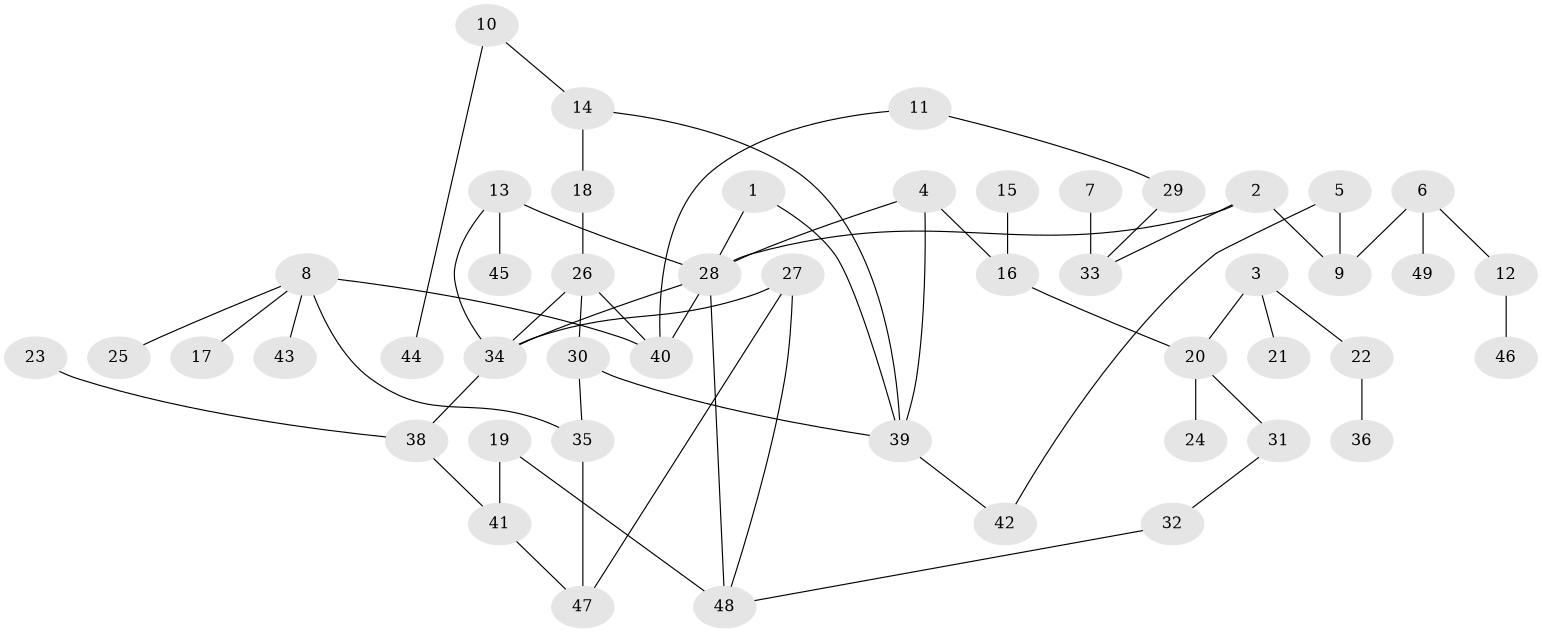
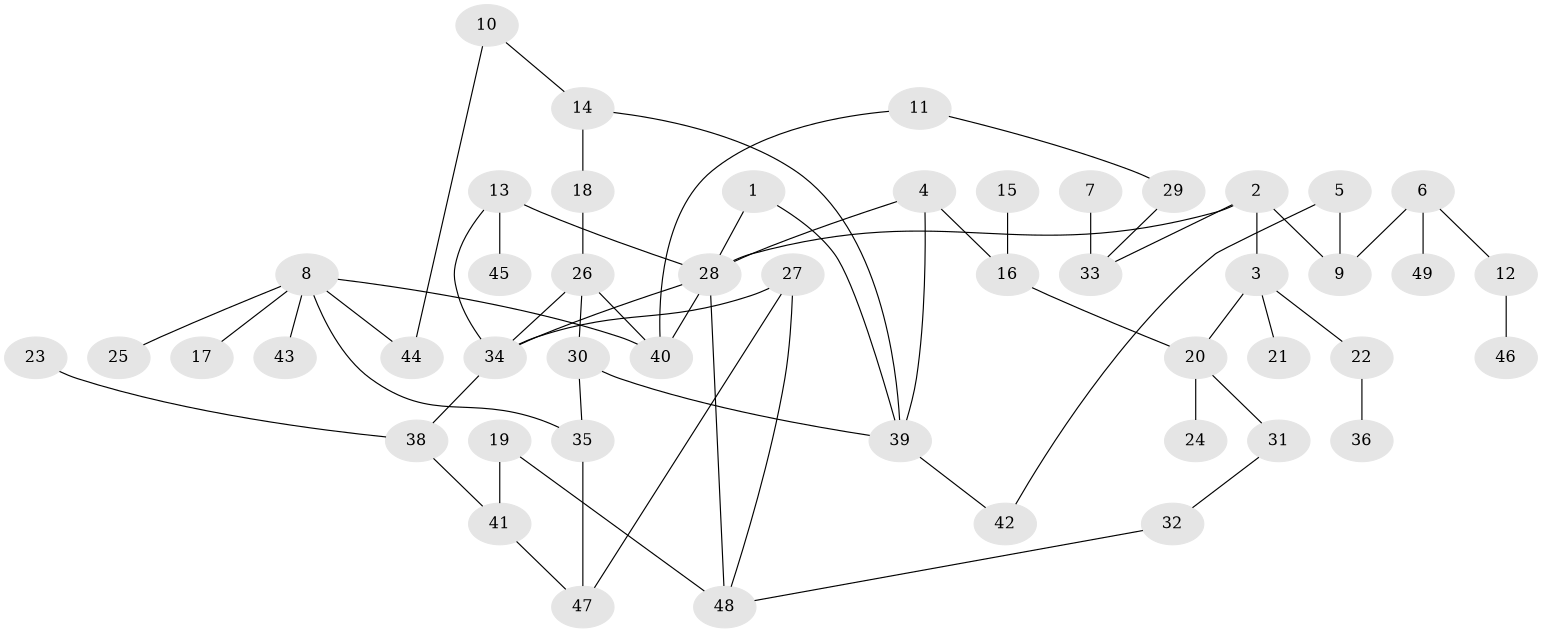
none -> (1257, 240)
none -> (360, 316)
